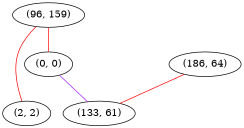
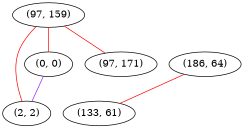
(49, 15) -> (49, 15)
none -> (121, 64)
(74, 89) -> (38, 89)
